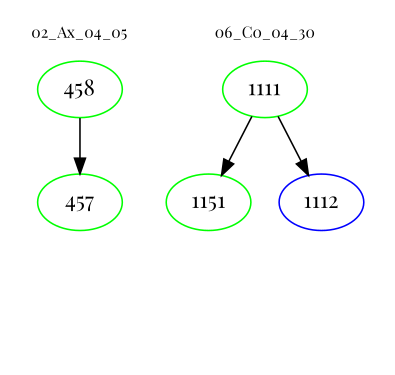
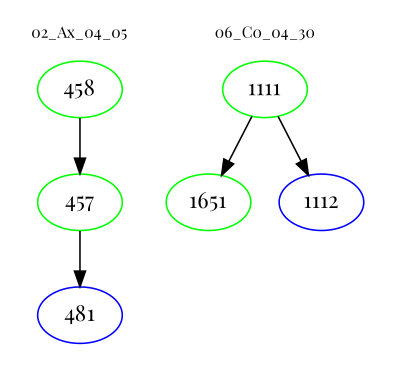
(209, 202) -> (209, 202)
none -> (80, 315)
